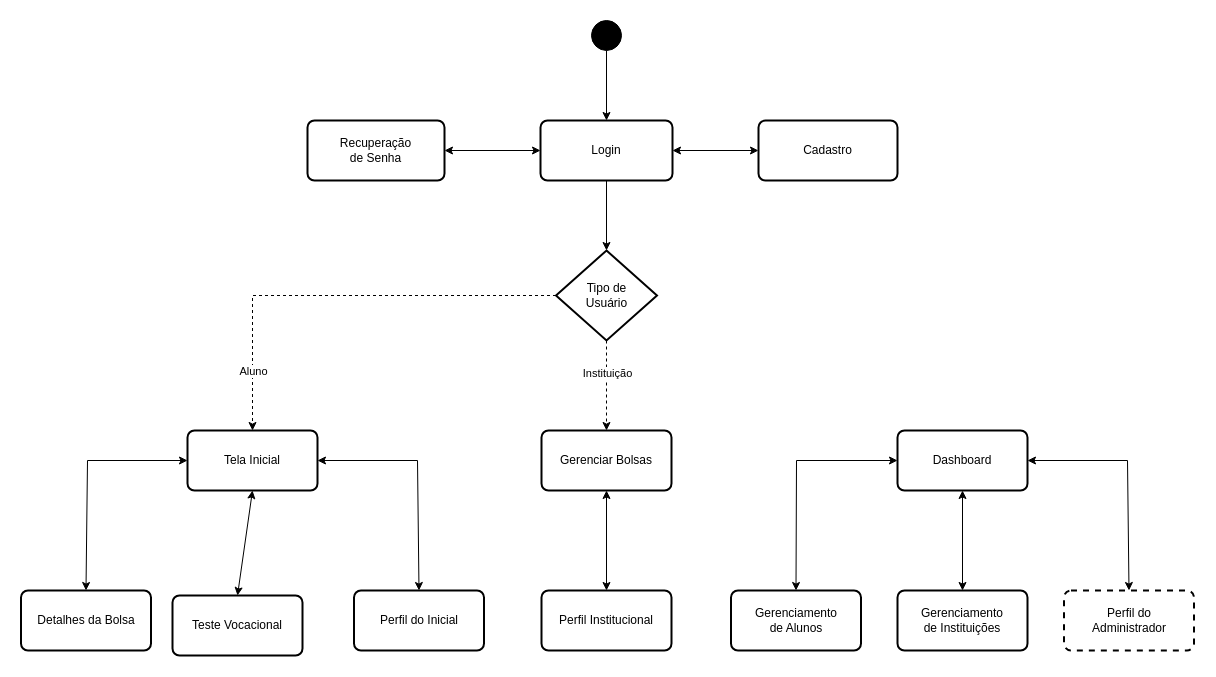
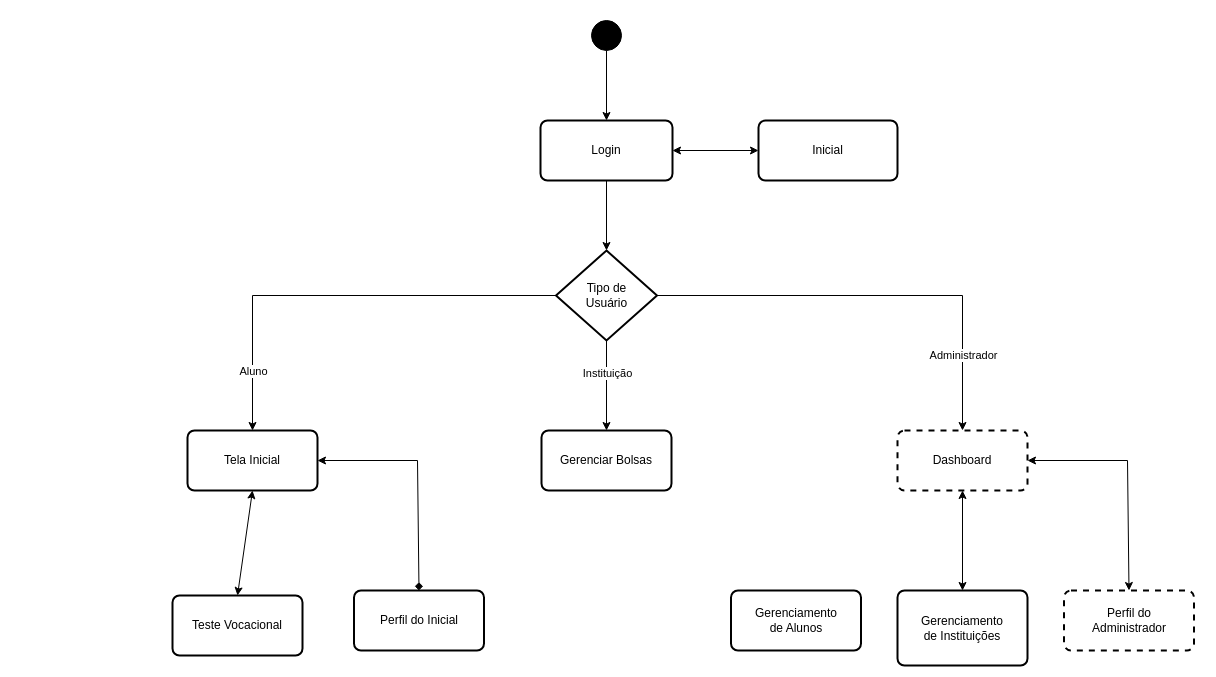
(376, 151) -> none
(492, 151) -> none
(828, 151) -> (828, 151)
(369, 296) -> (369, 296)
none -> (873, 296)
(607, 401) -> (607, 401)
(963, 461) -> (963, 461)
(87, 476) -> none
(796, 476) -> none
(607, 541) -> none
(419, 582) -> (419, 581)
(86, 621) -> none
(607, 621) -> none
(963, 621) -> (963, 628)
